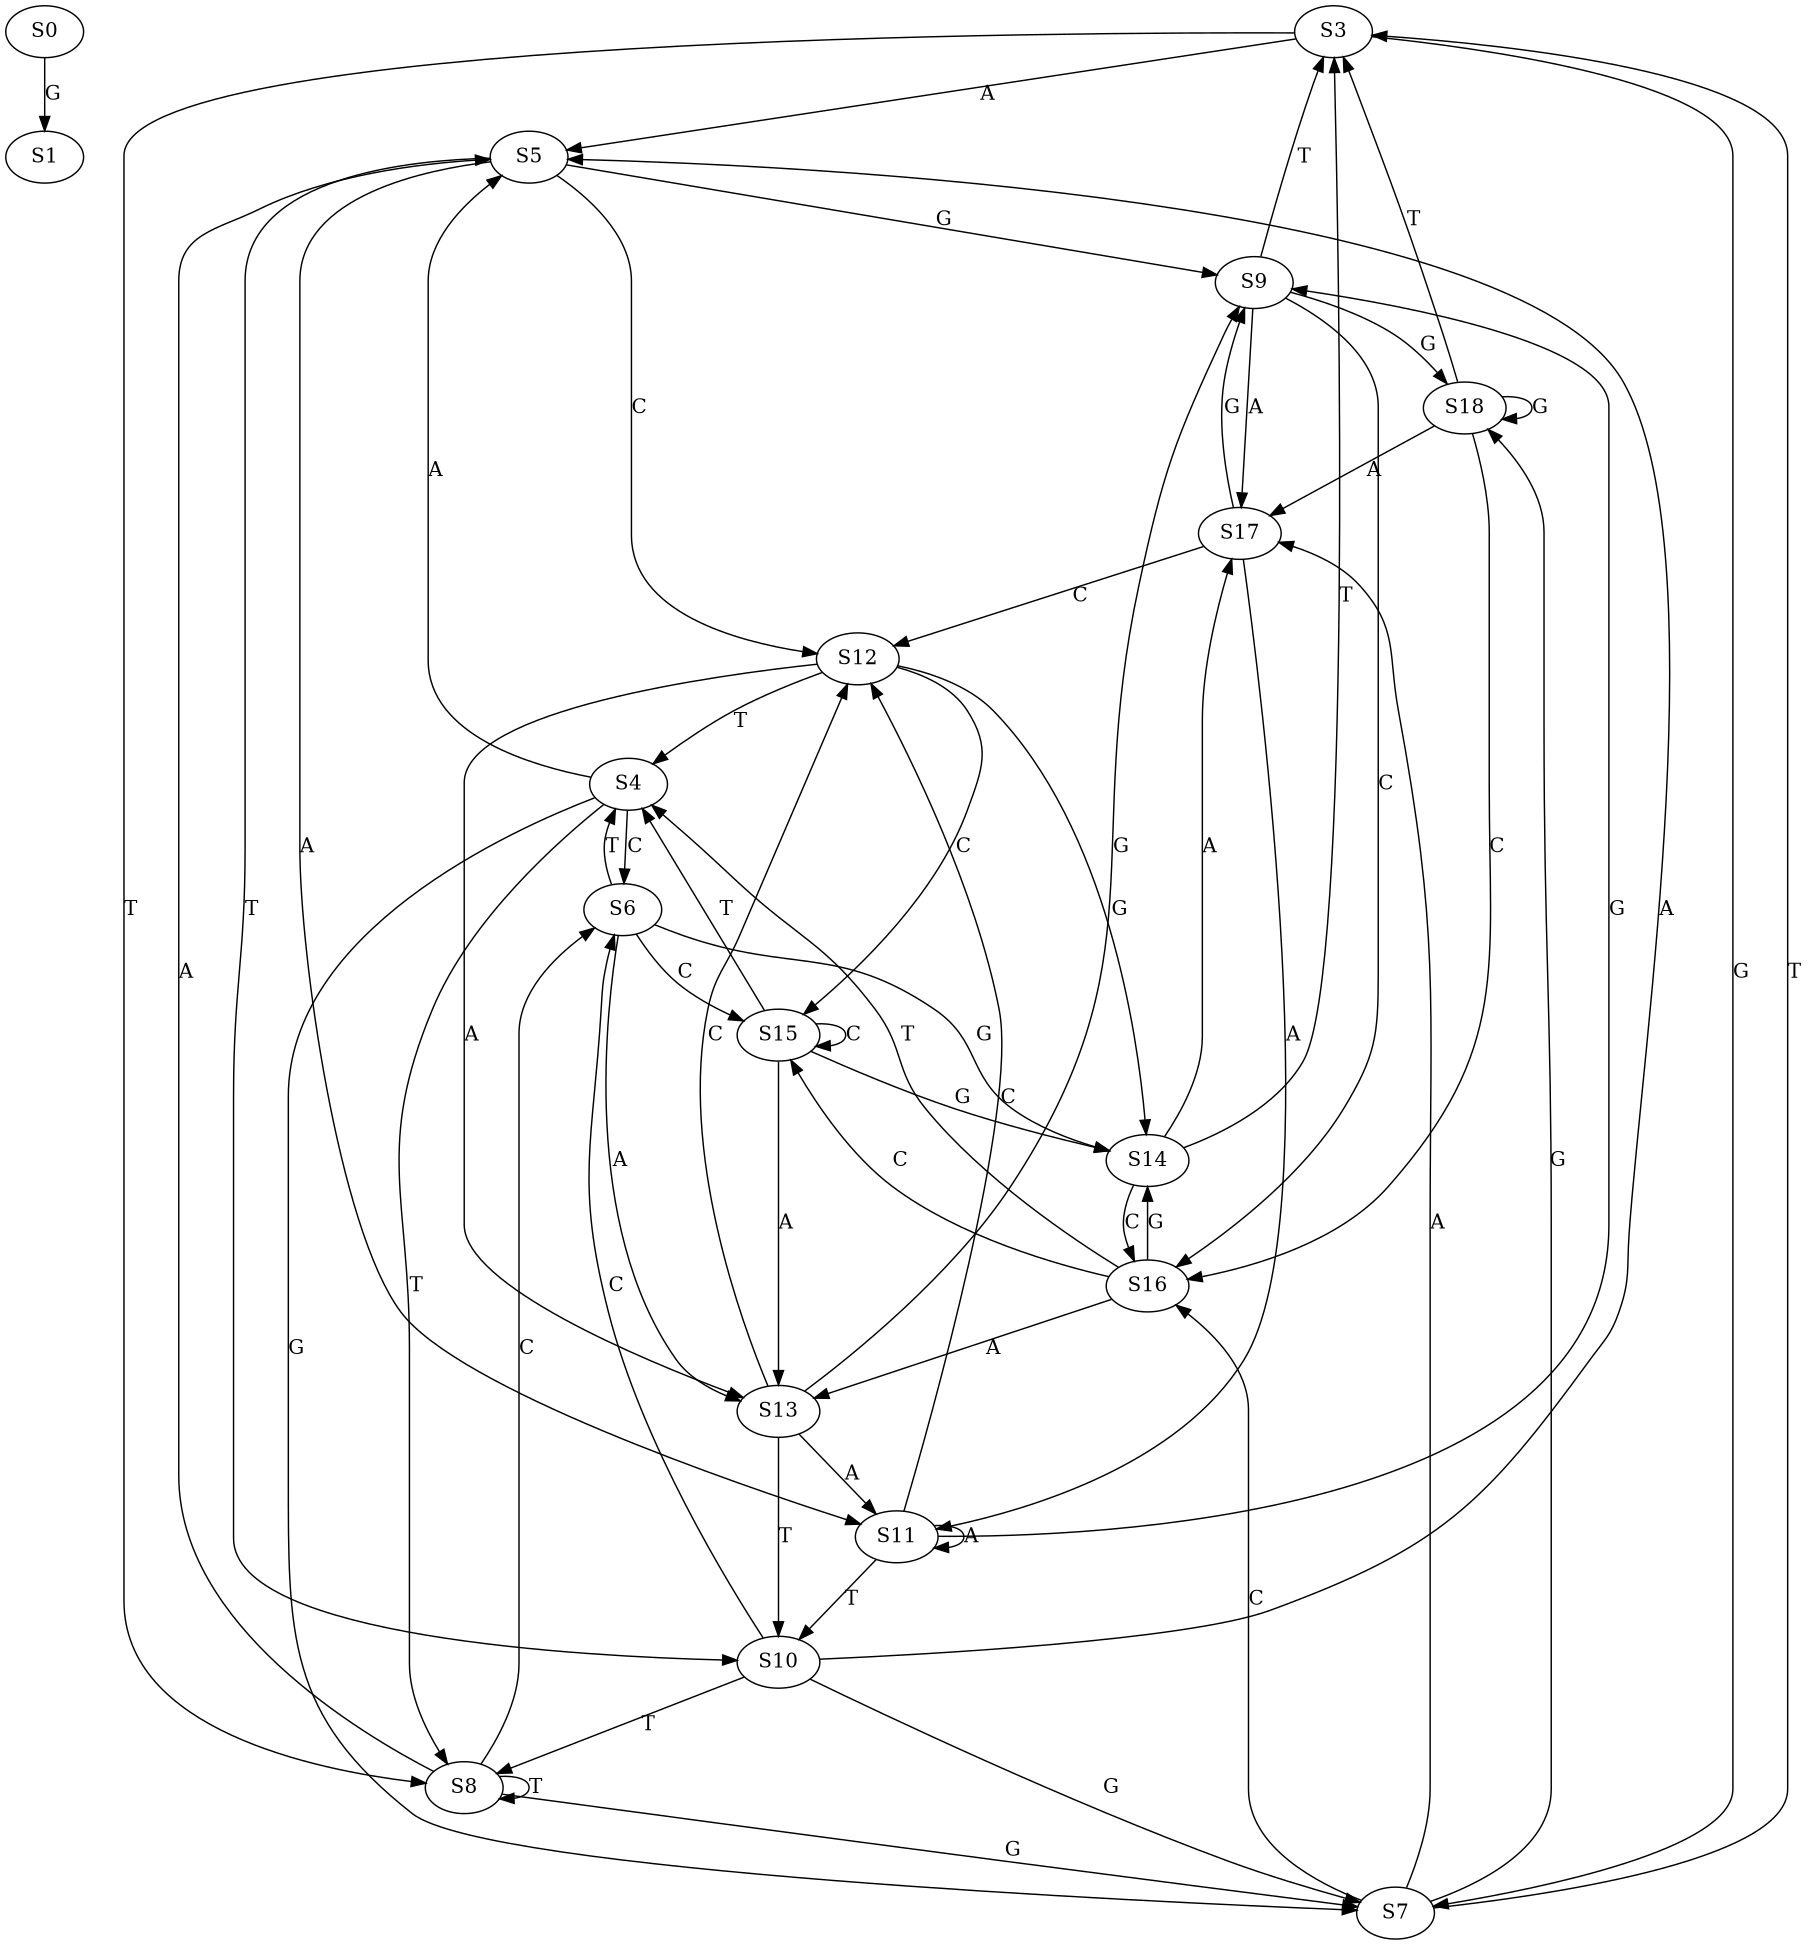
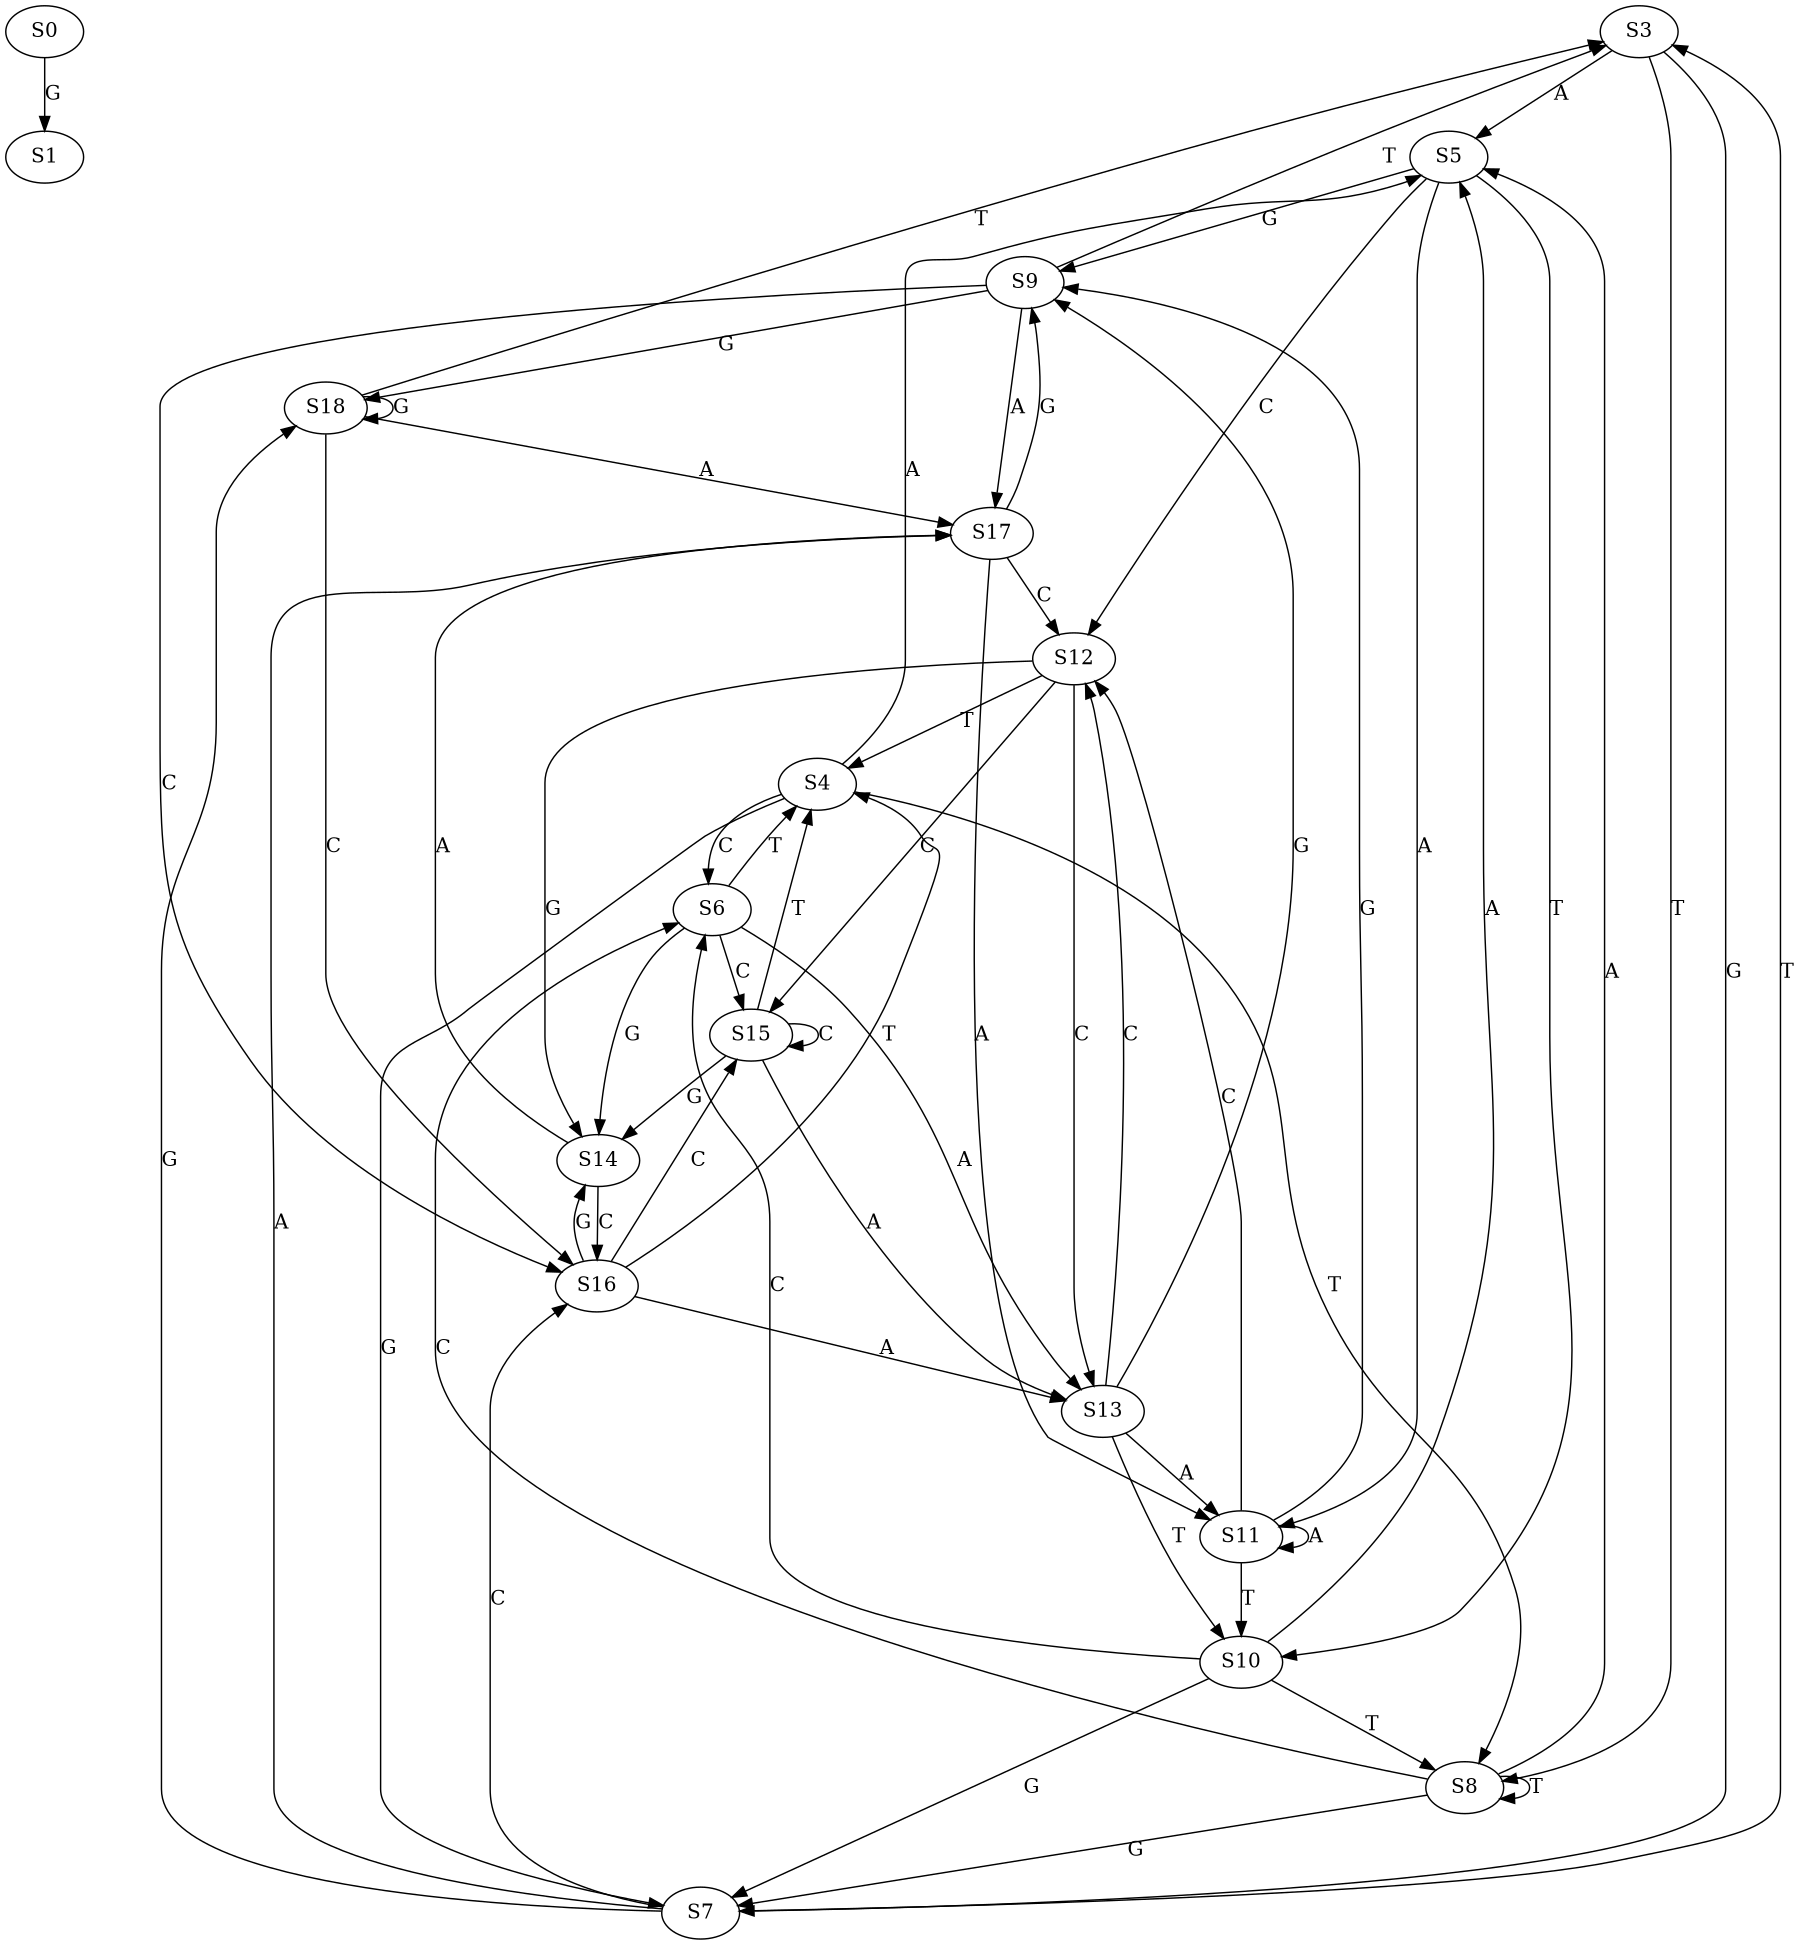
(1338, 643) -> none
(471, 1035) -> (1082, 1035)
